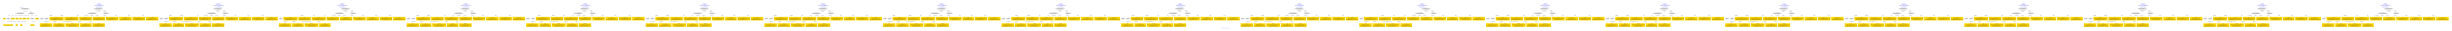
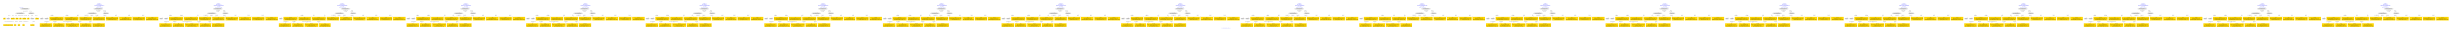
none -> (15, 25)
